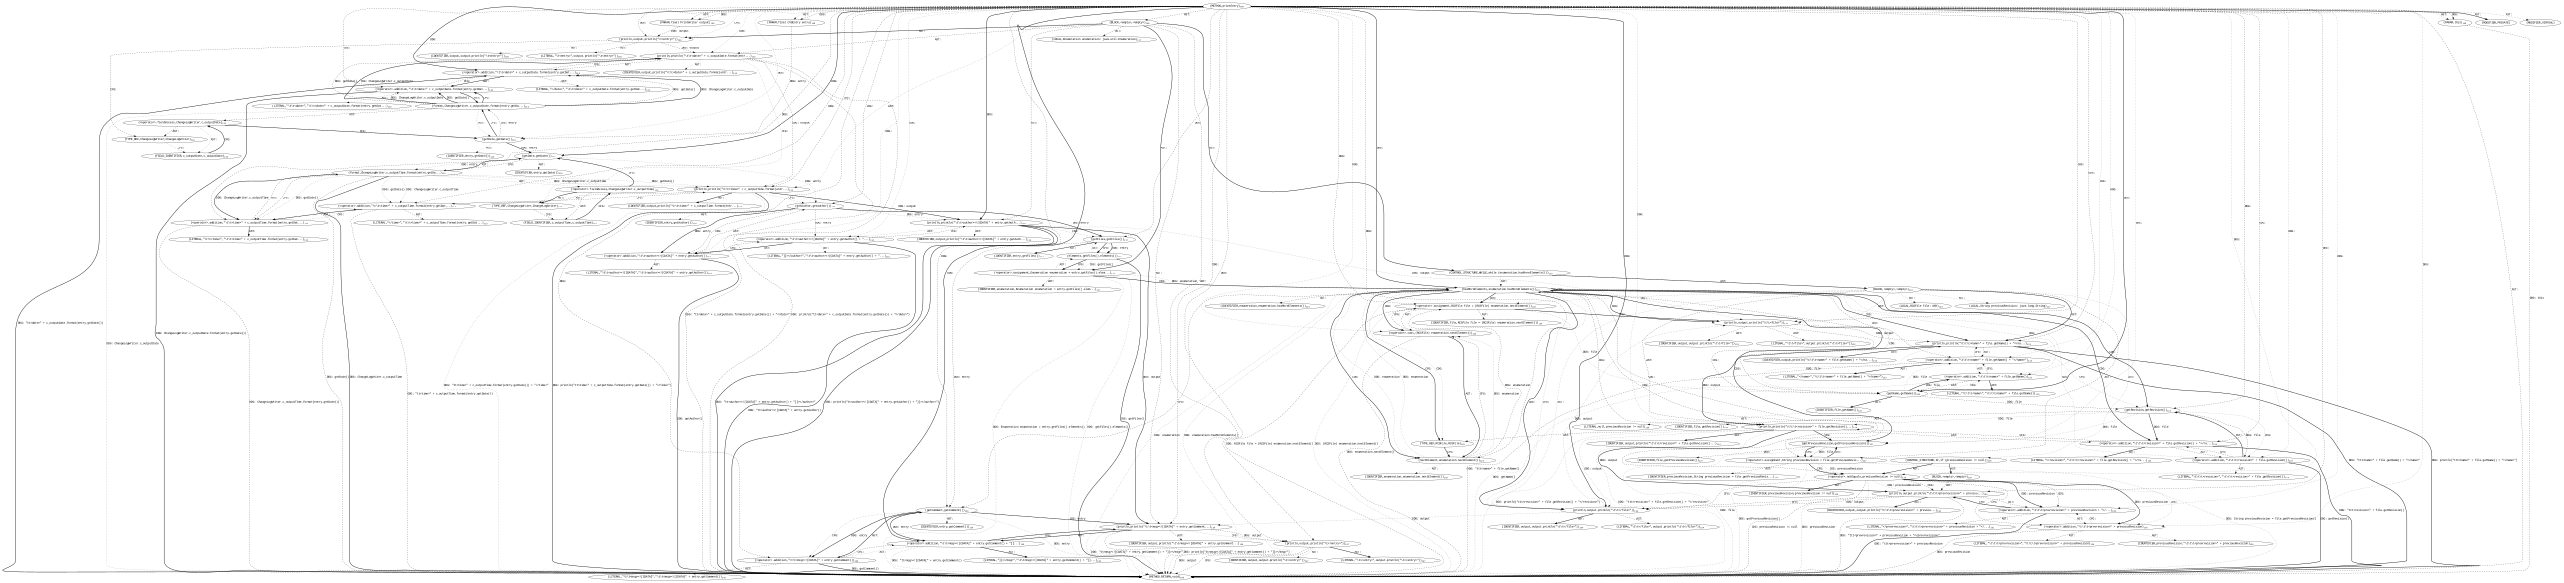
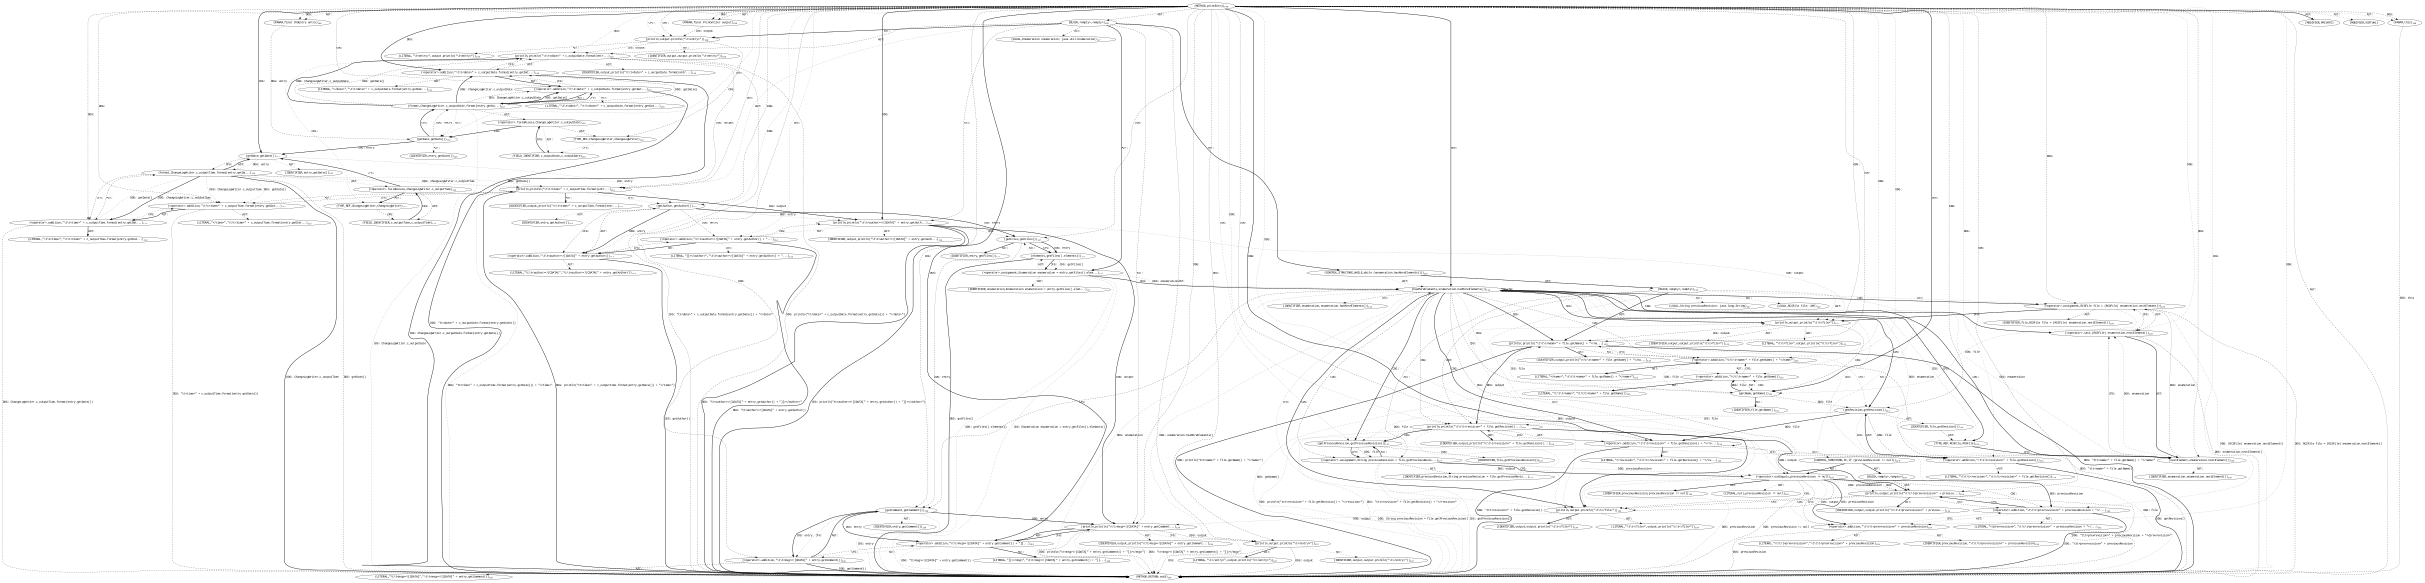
(1731, 418) -> (1776, 485)
